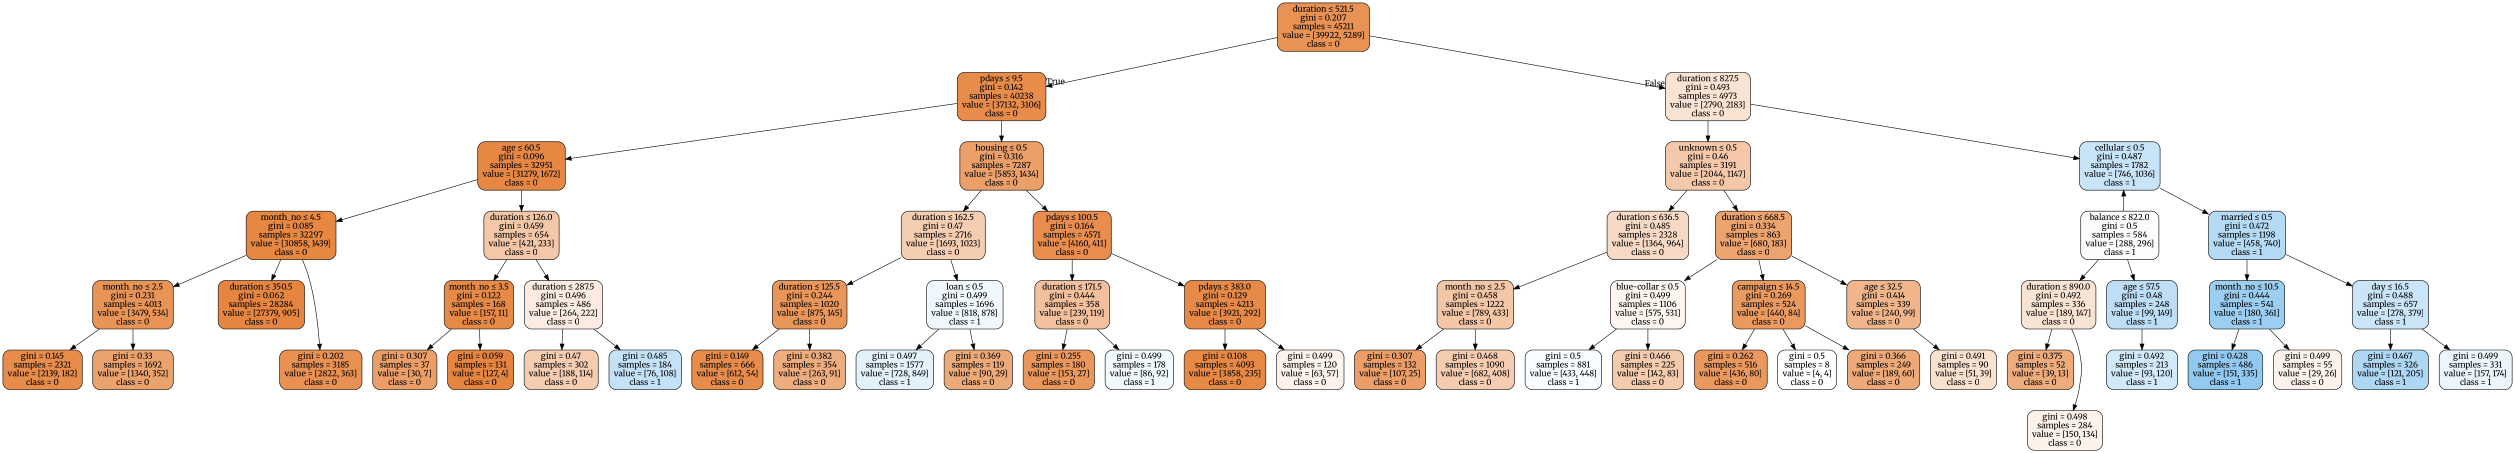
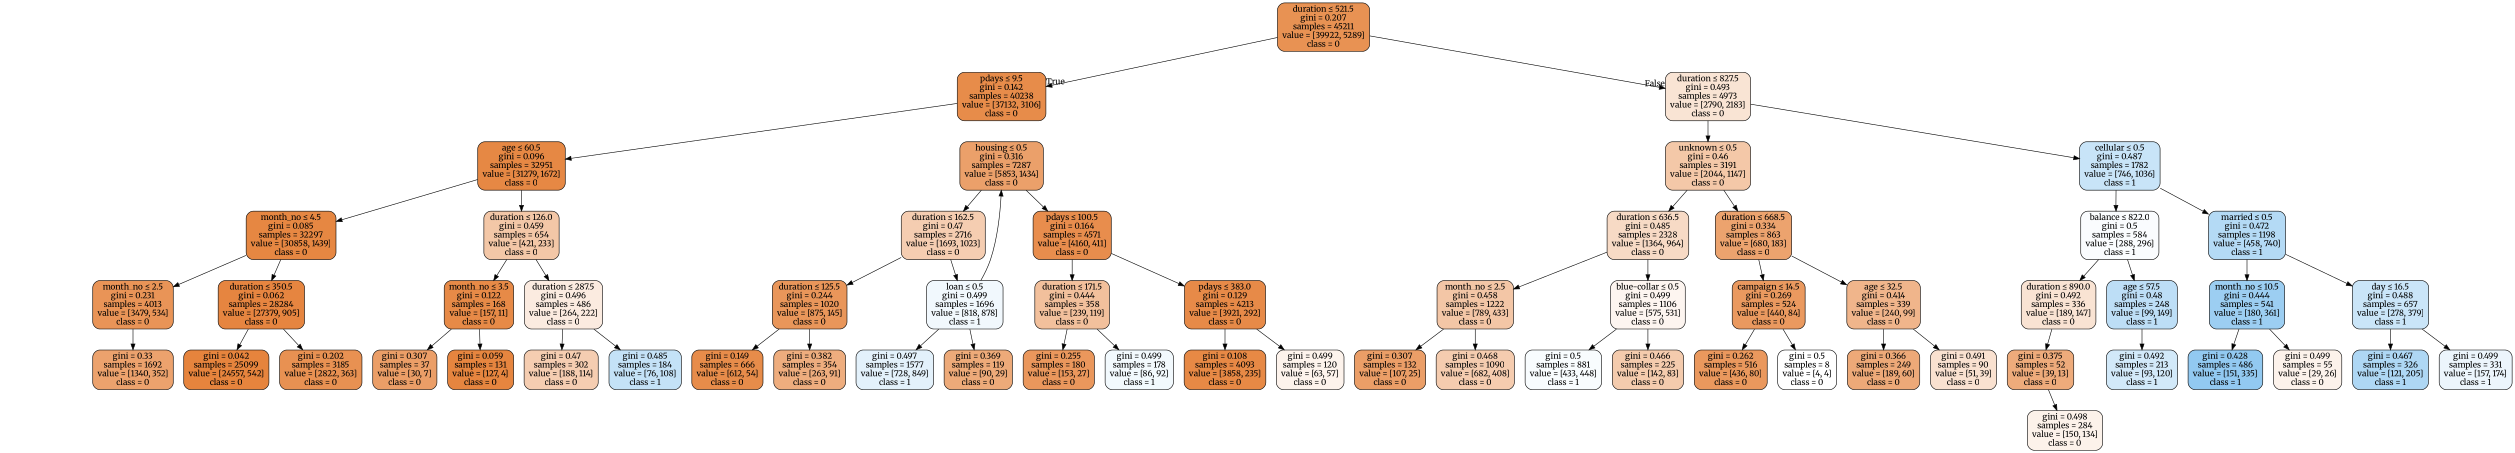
(1002, 128) -> (996, 240)
(2124, 204) -> (2116, 198)
(1703, 268) -> (1648, 267)
(314, 301) -> (291, 337)
(1824, 336) -> (1884, 336)
(2081, 367) -> (2052, 397)
(43, 370) -> none
none -> (226, 370)
